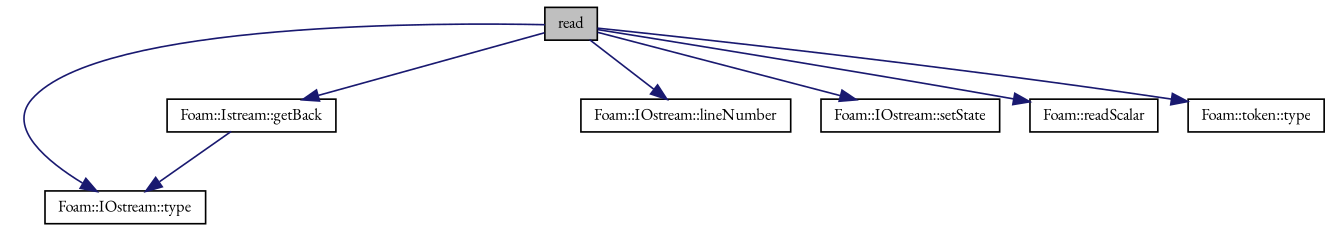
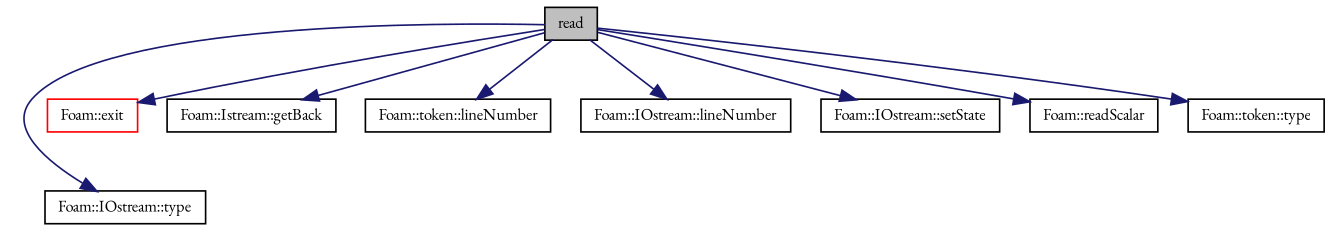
none -> (93, 116)
none -> (458, 116)
(195, 157) -> none
